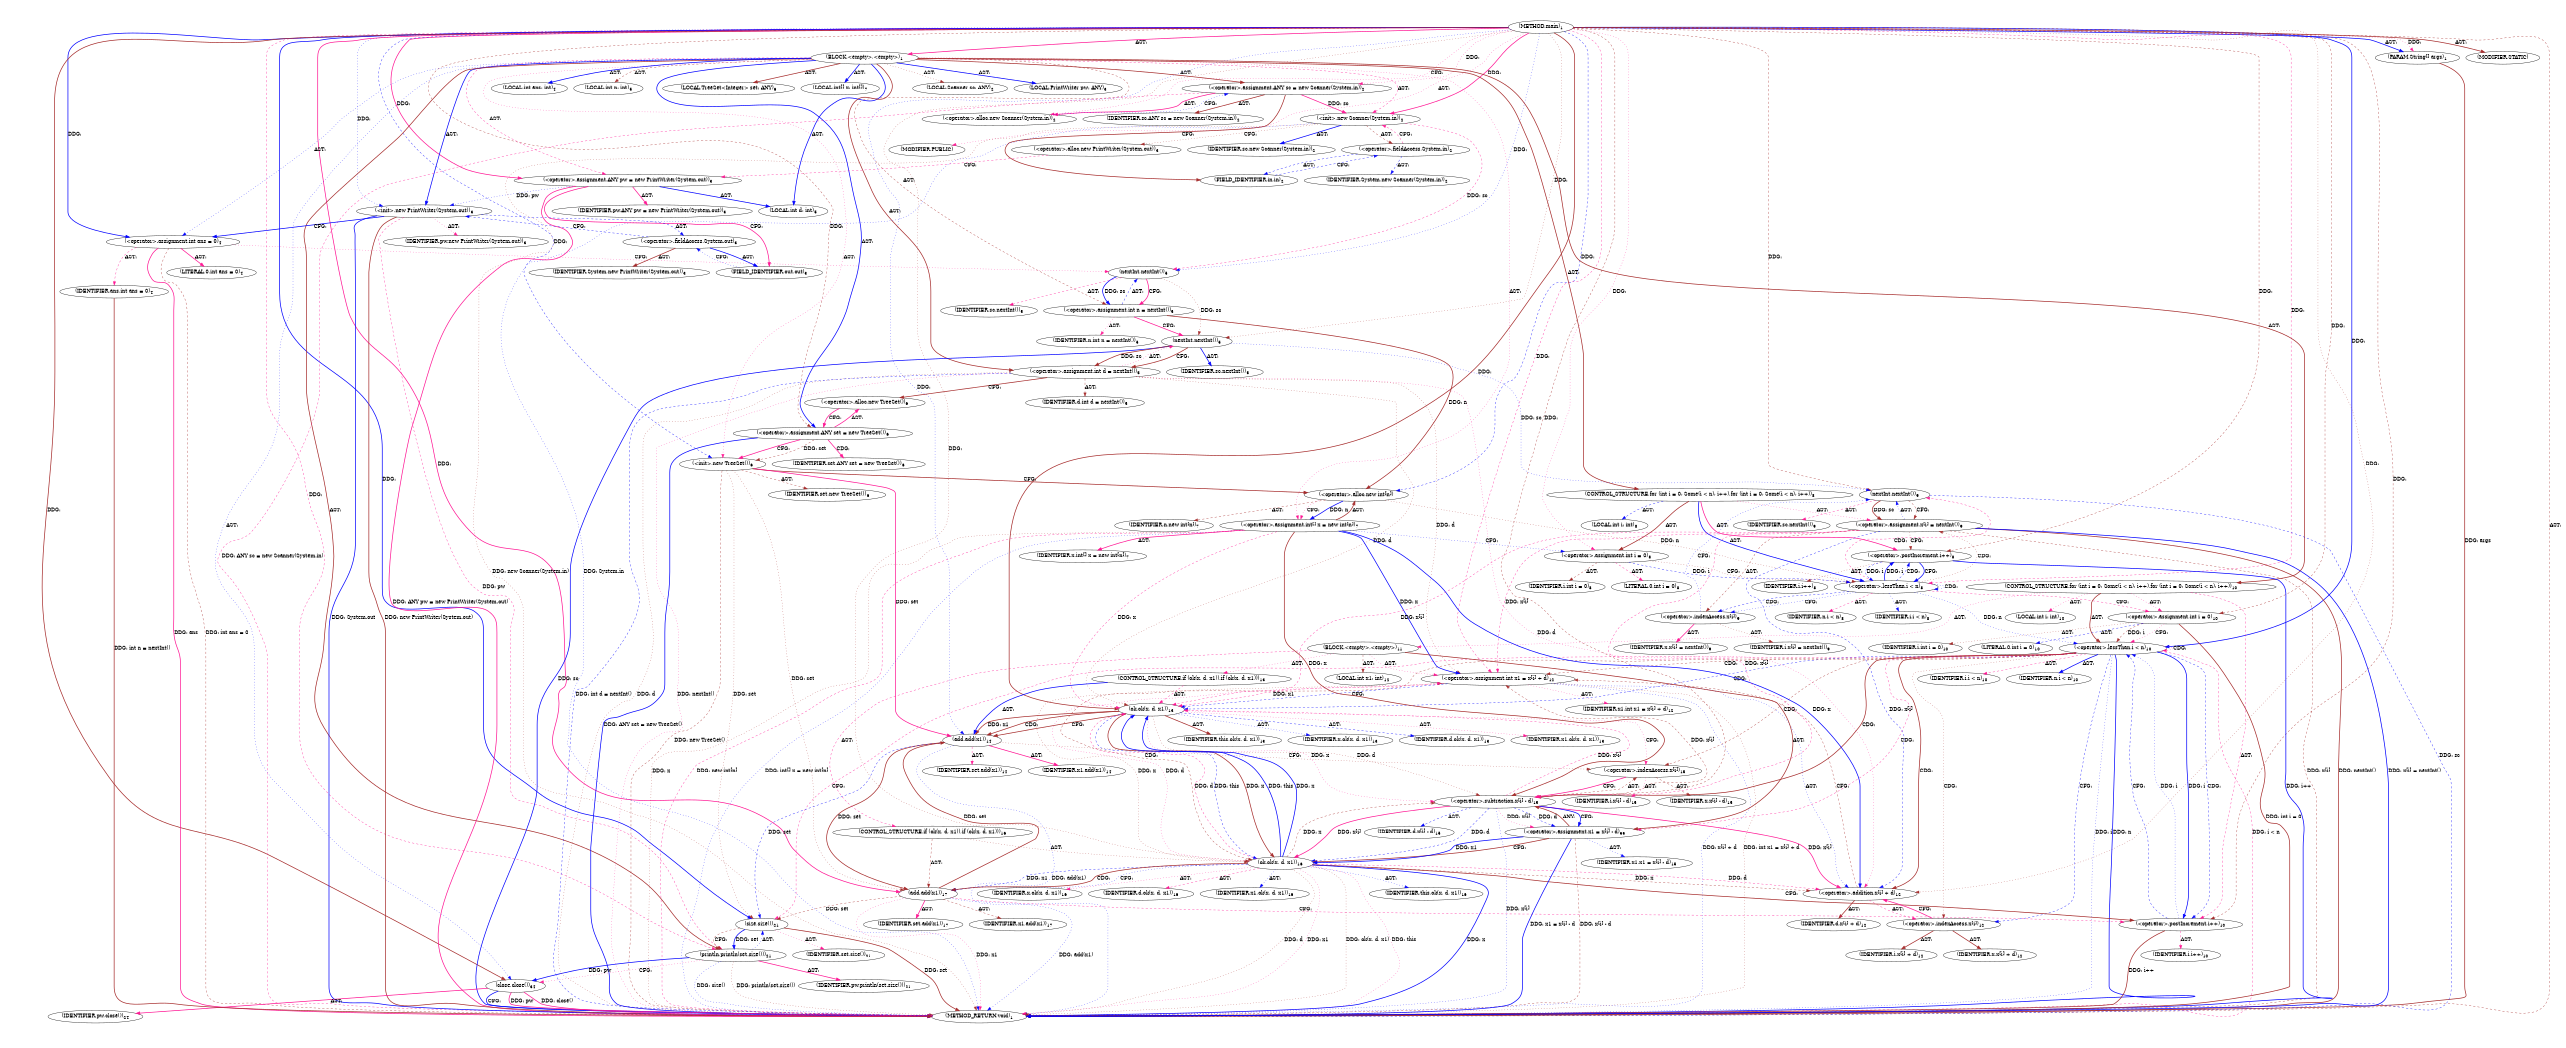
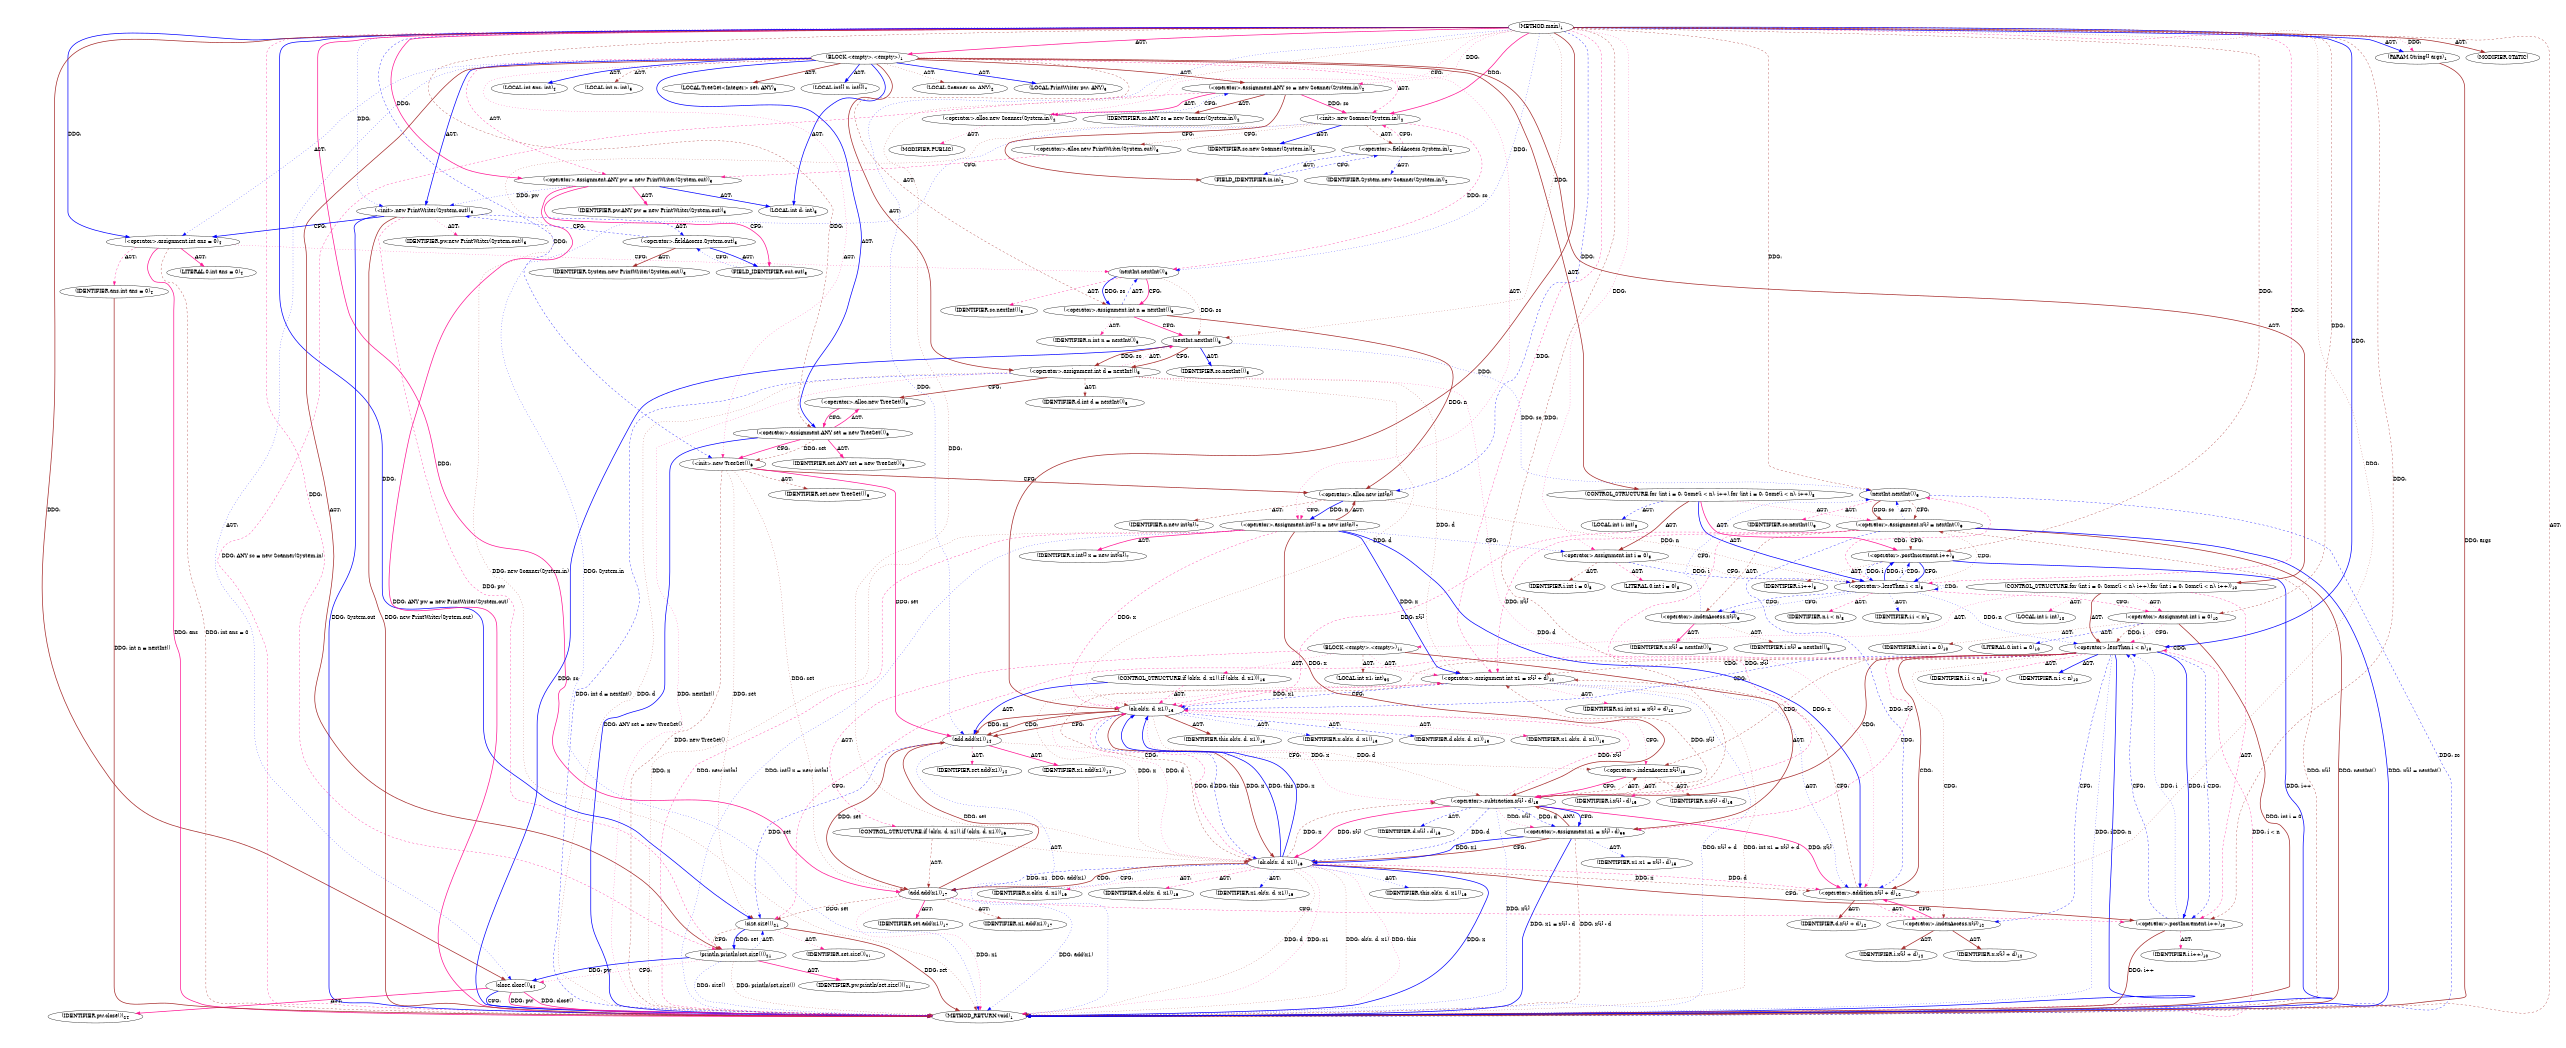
(1280, 120) -> (964, 134)
(844, 449) -> (844, 449)
(1387, 678) -> (1387, 678)
